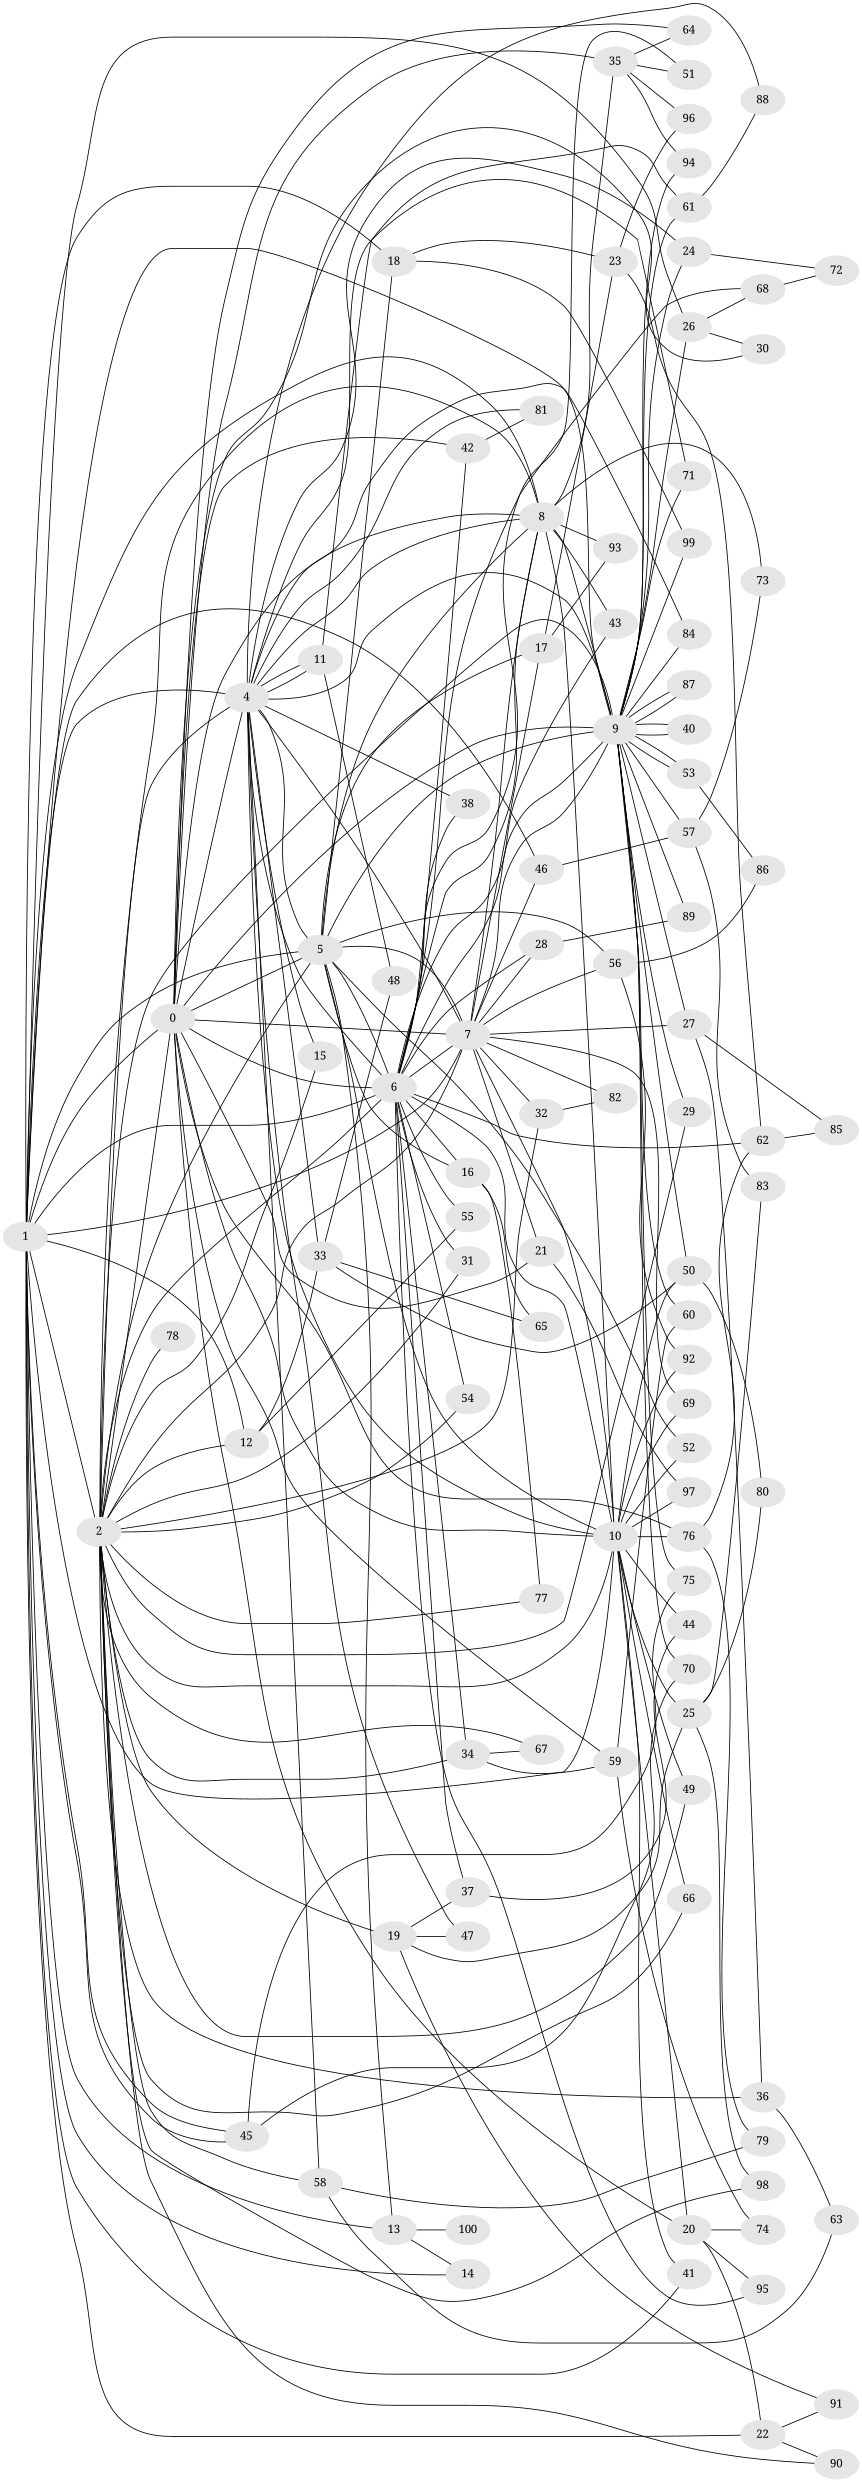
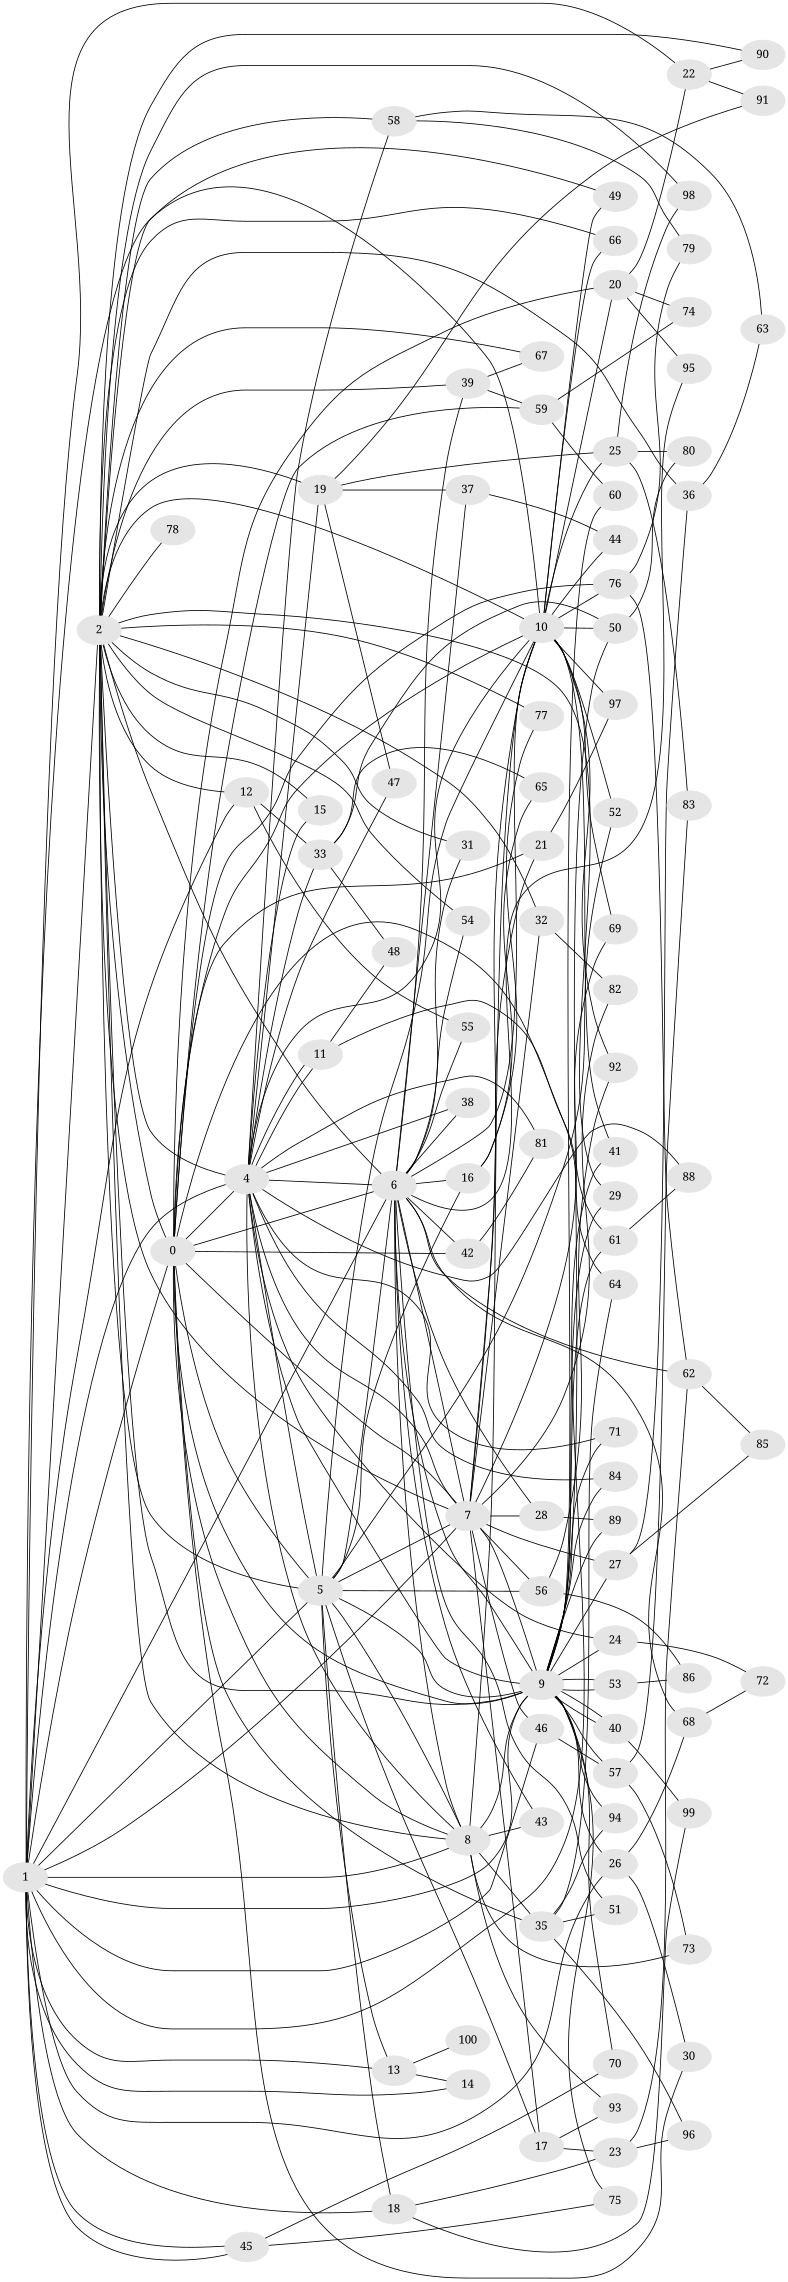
(652, 637) -> (654, 1770)
(689, 685) -> none
(502, 776) -> none
none -> (284, 835)
(468, 1755) -> (468, 384)
